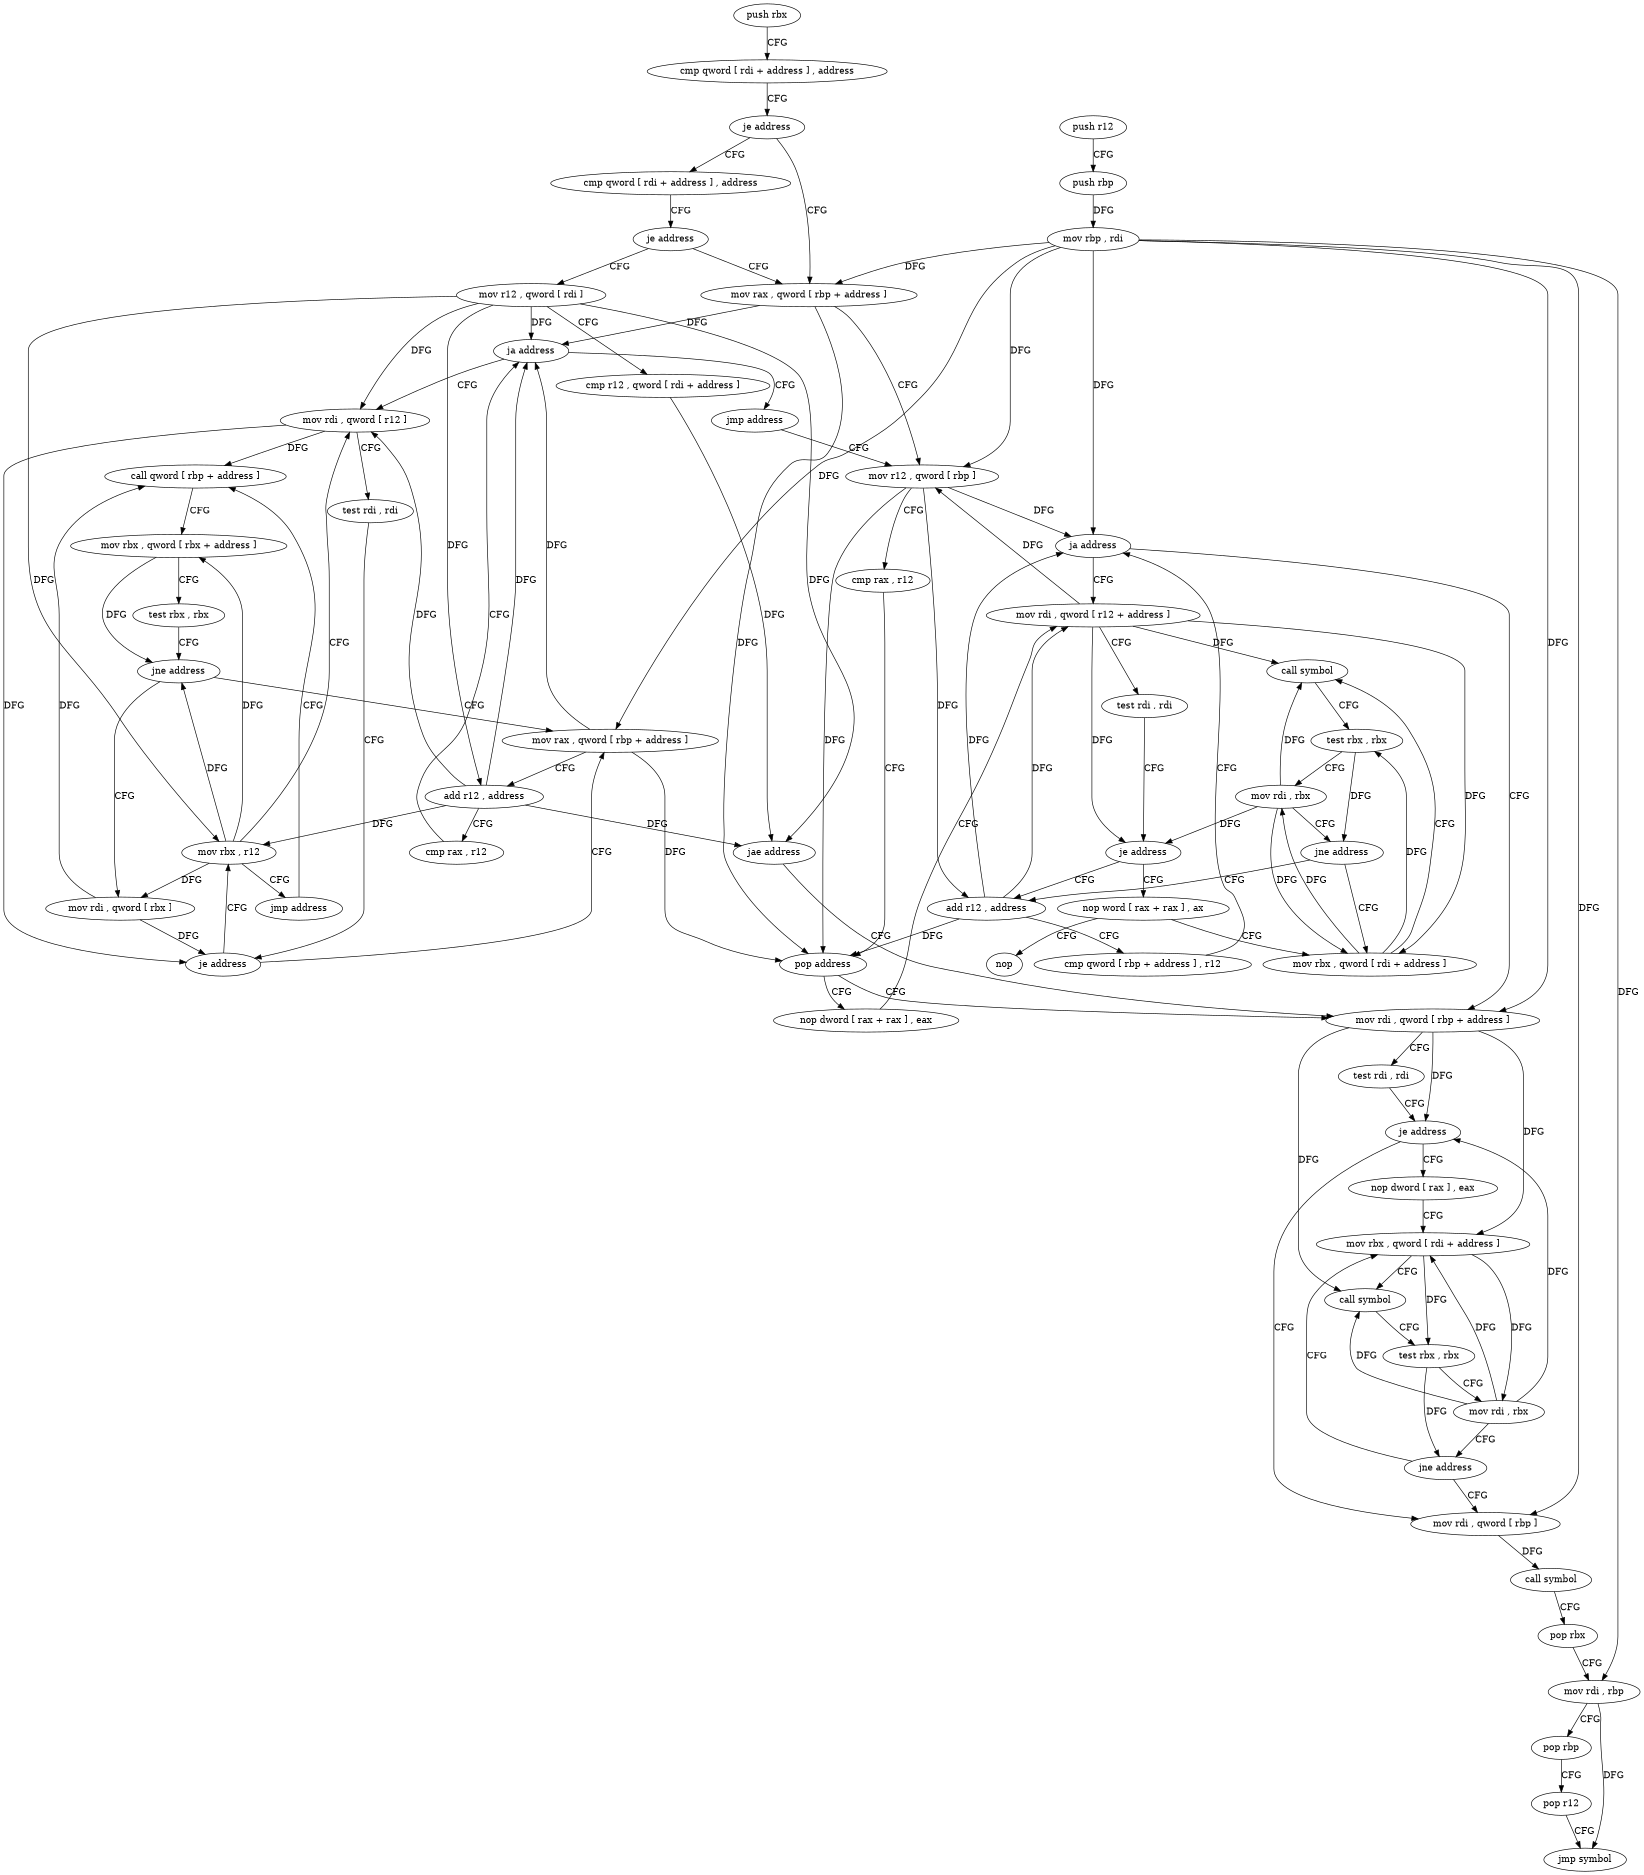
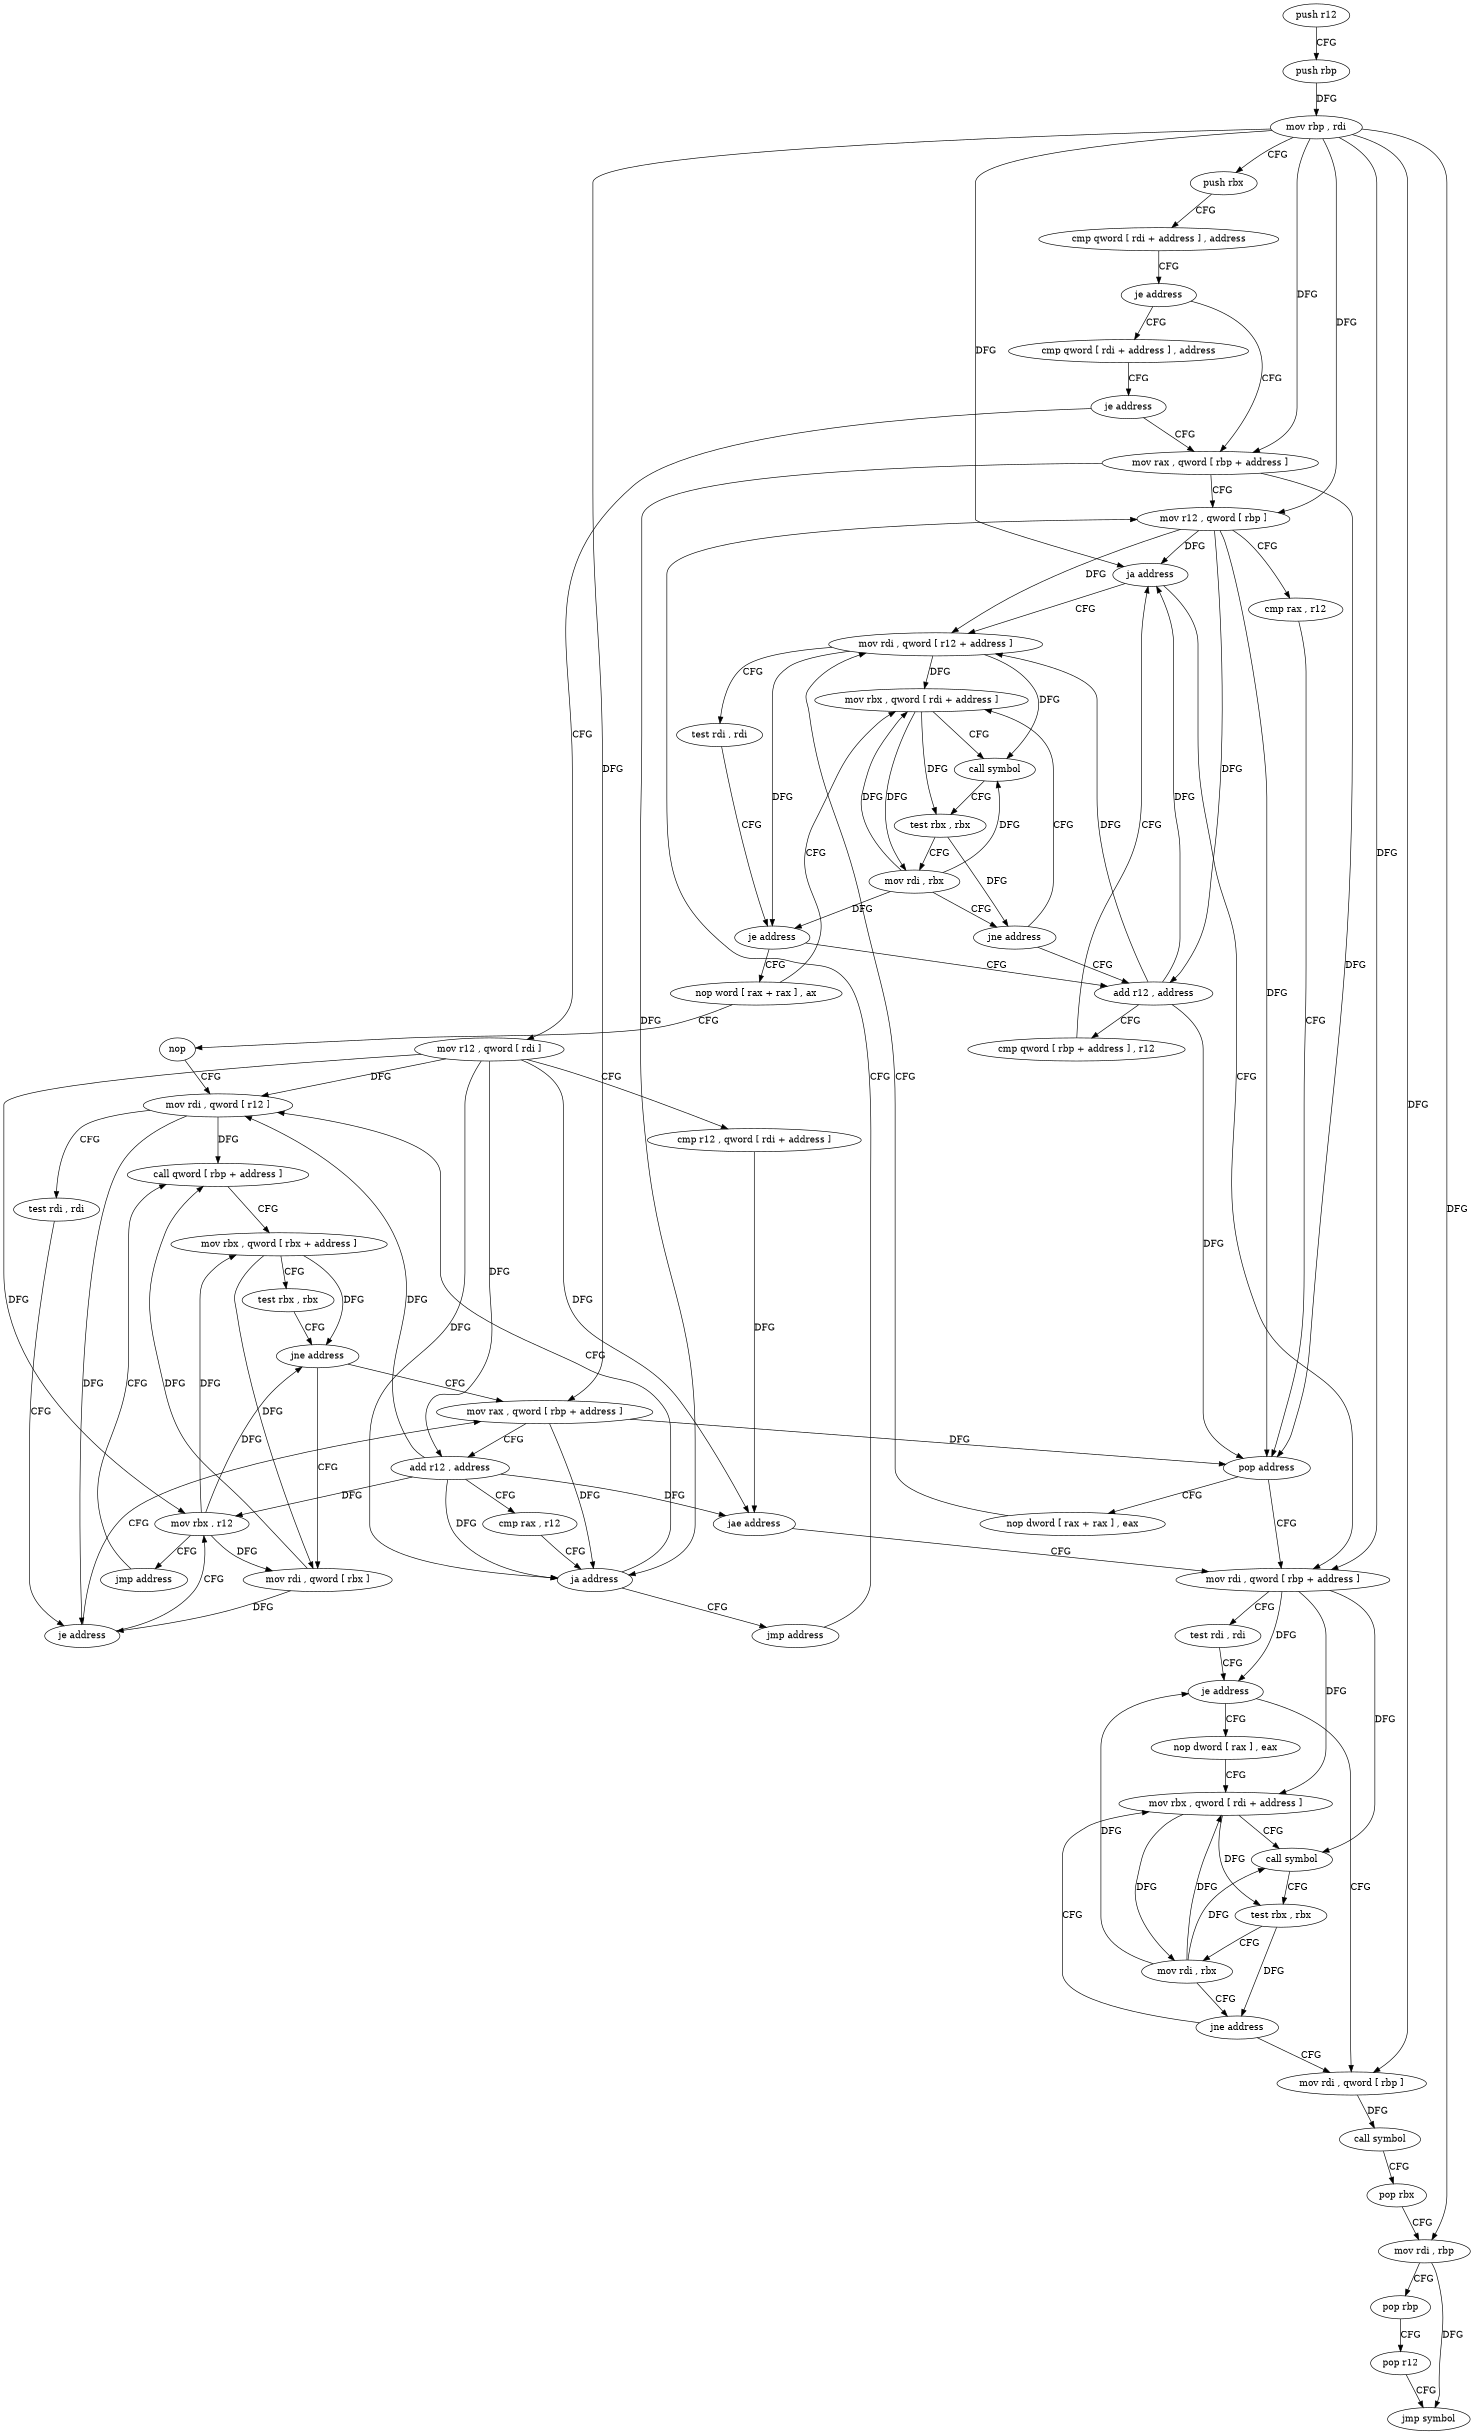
none -> (1266, 151)
(1010, 548) -> (1065, 571)
(329, 651) -> (196, 1076)
none -> (255, 1399)
